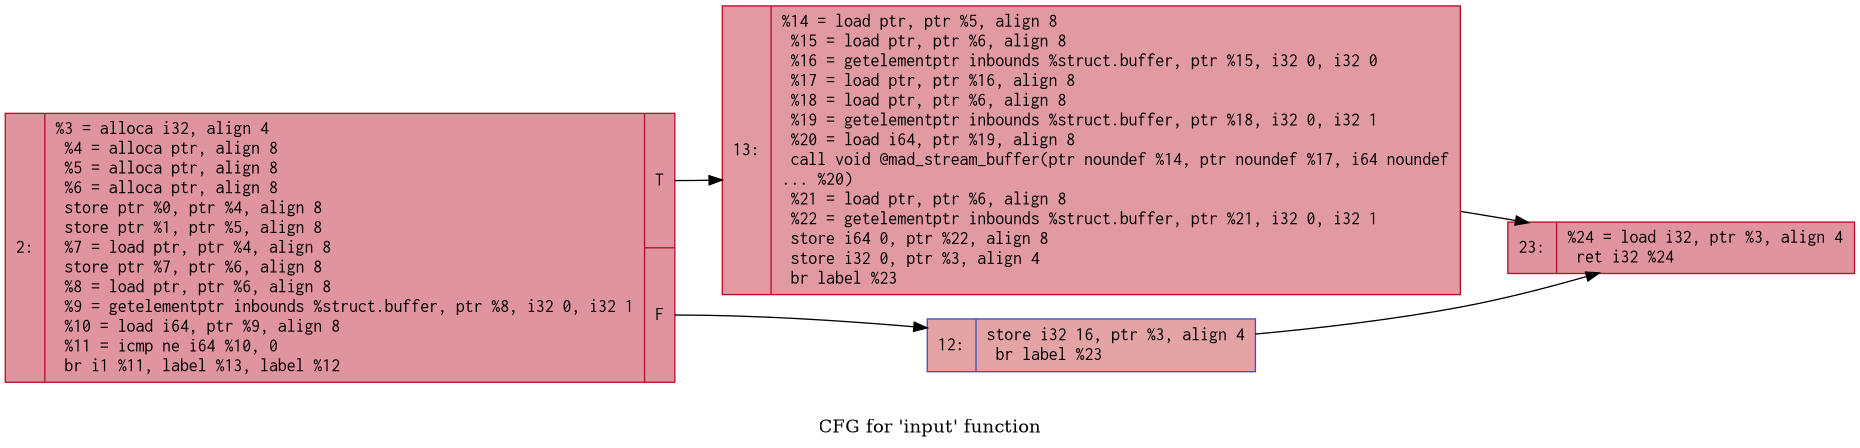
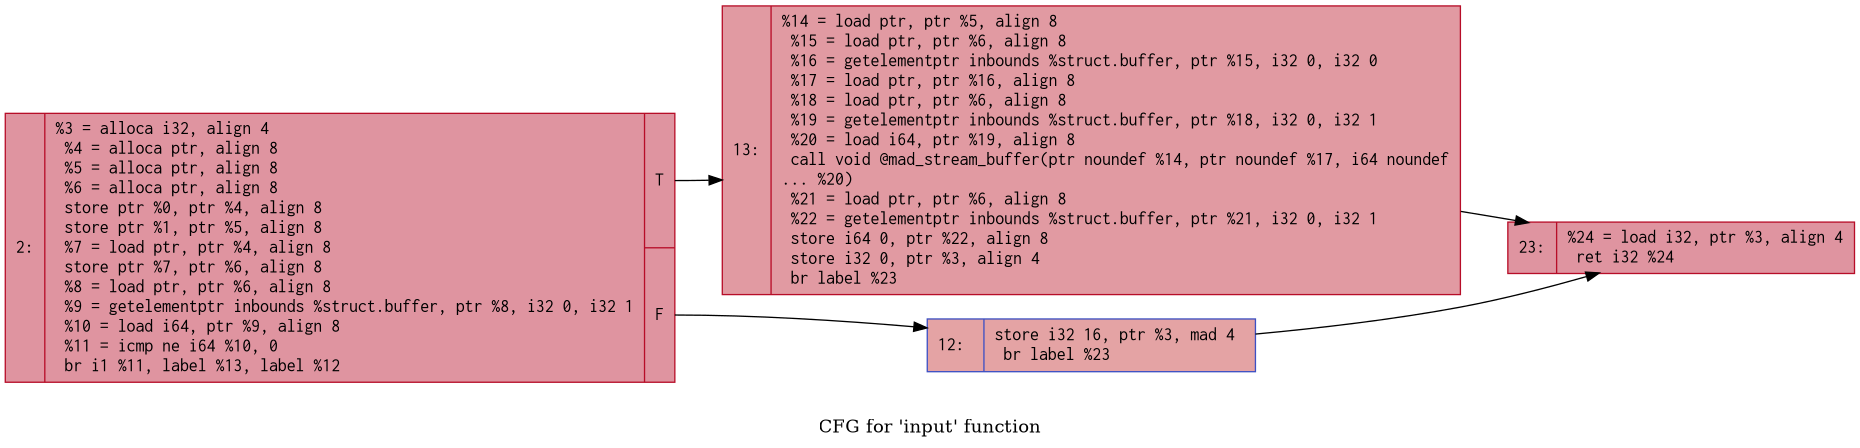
(1116, 335) -> (1115, 335)
